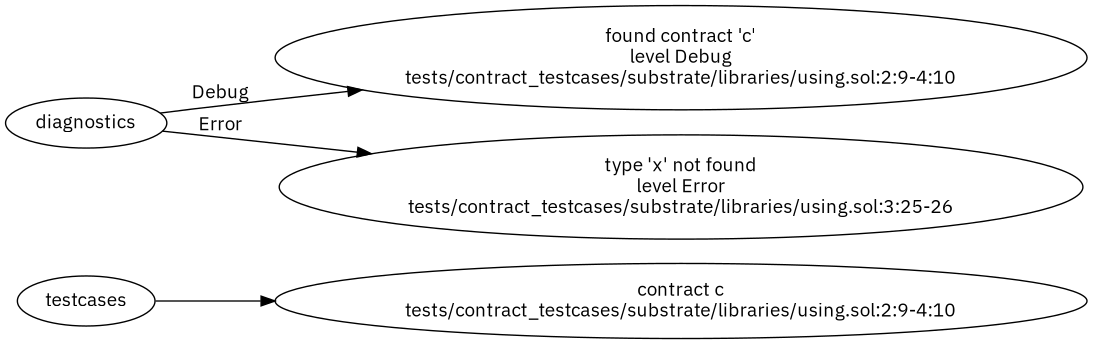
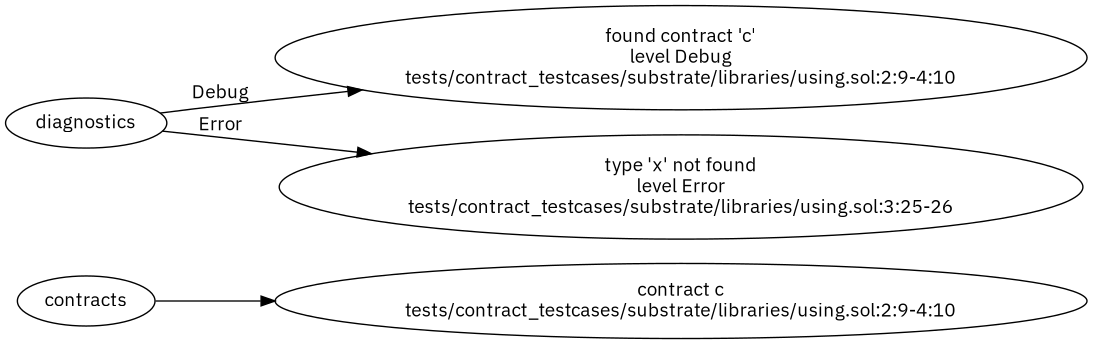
(86, 301) -> (86, 301)
